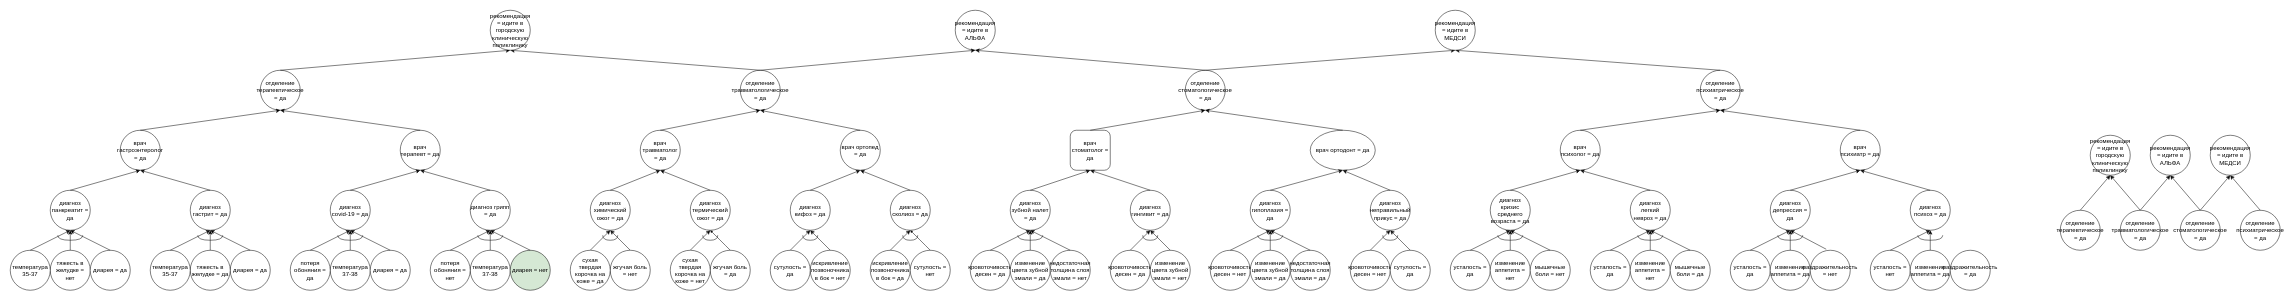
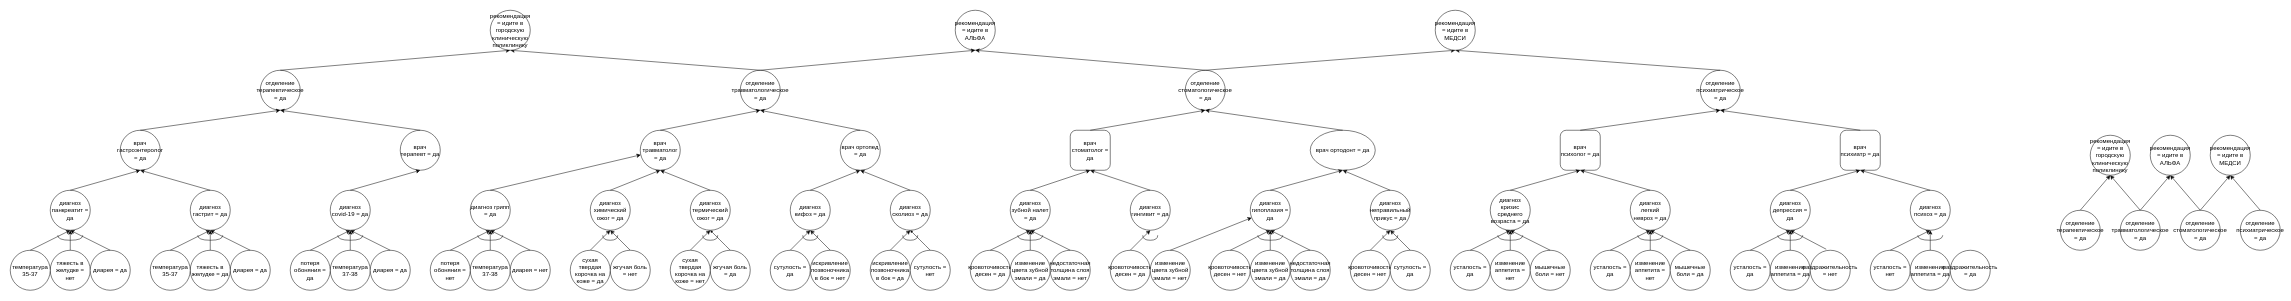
(1580, 150) -> (1580, 150)
(1860, 150) -> (1860, 150)
(457, 181) -> (636, 156)
(1162, 242) -> (1247, 220)
(530, 270) -> (530, 270)
